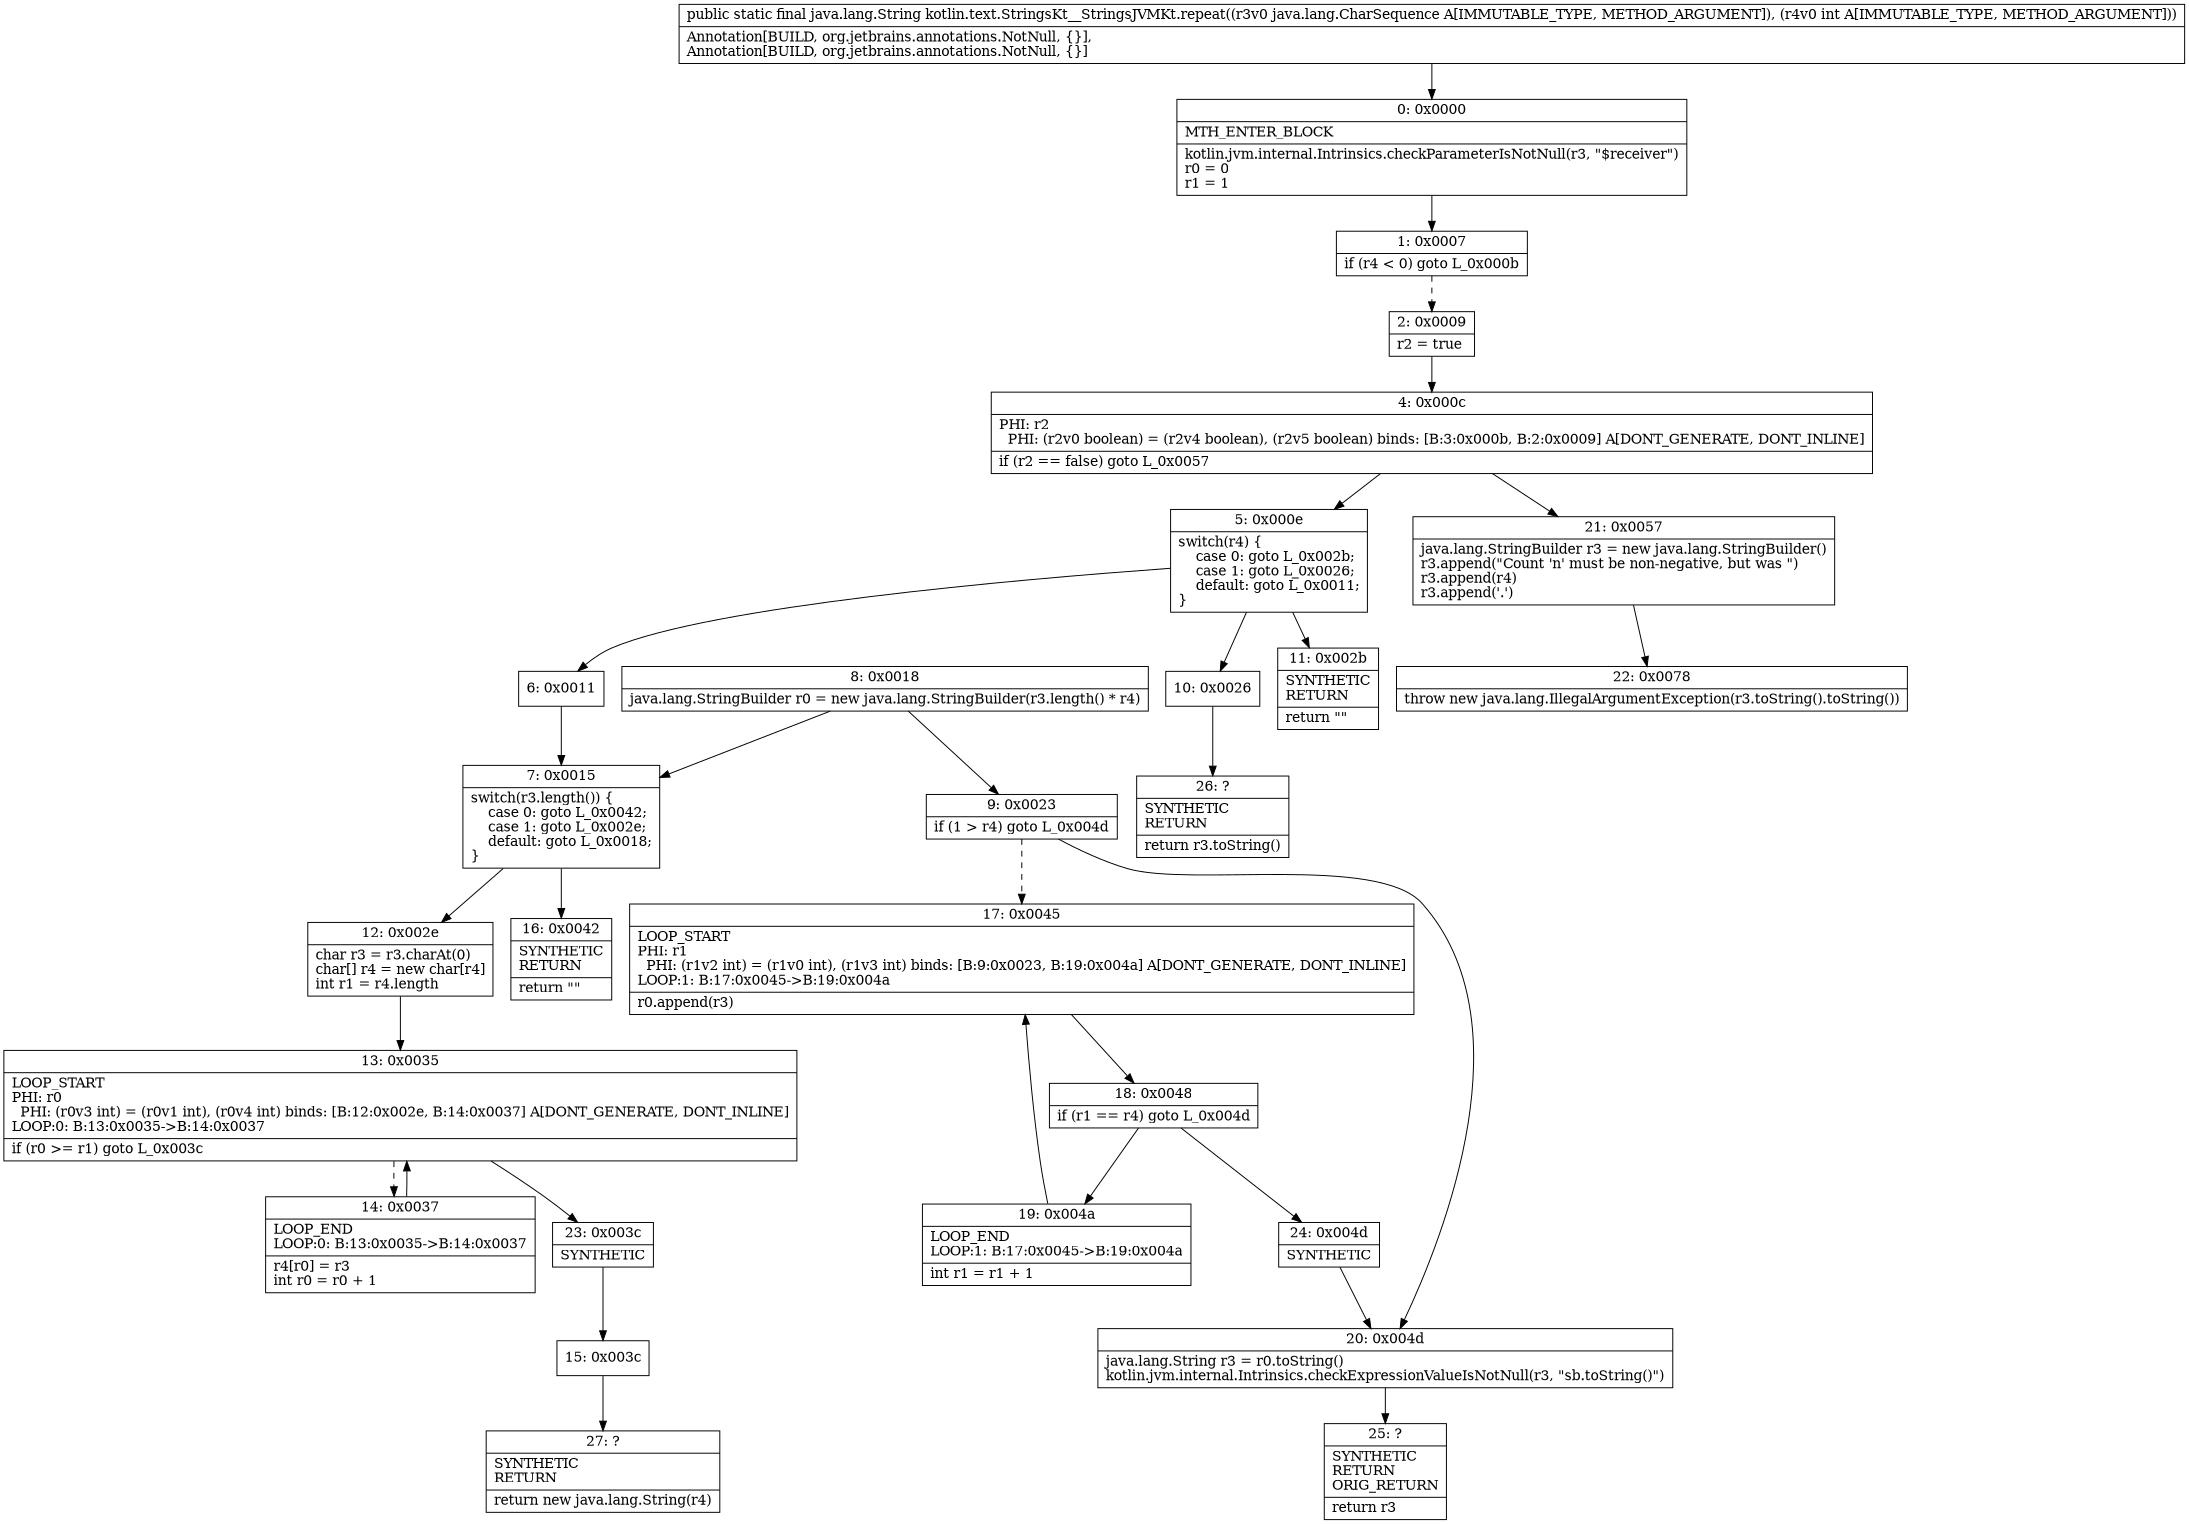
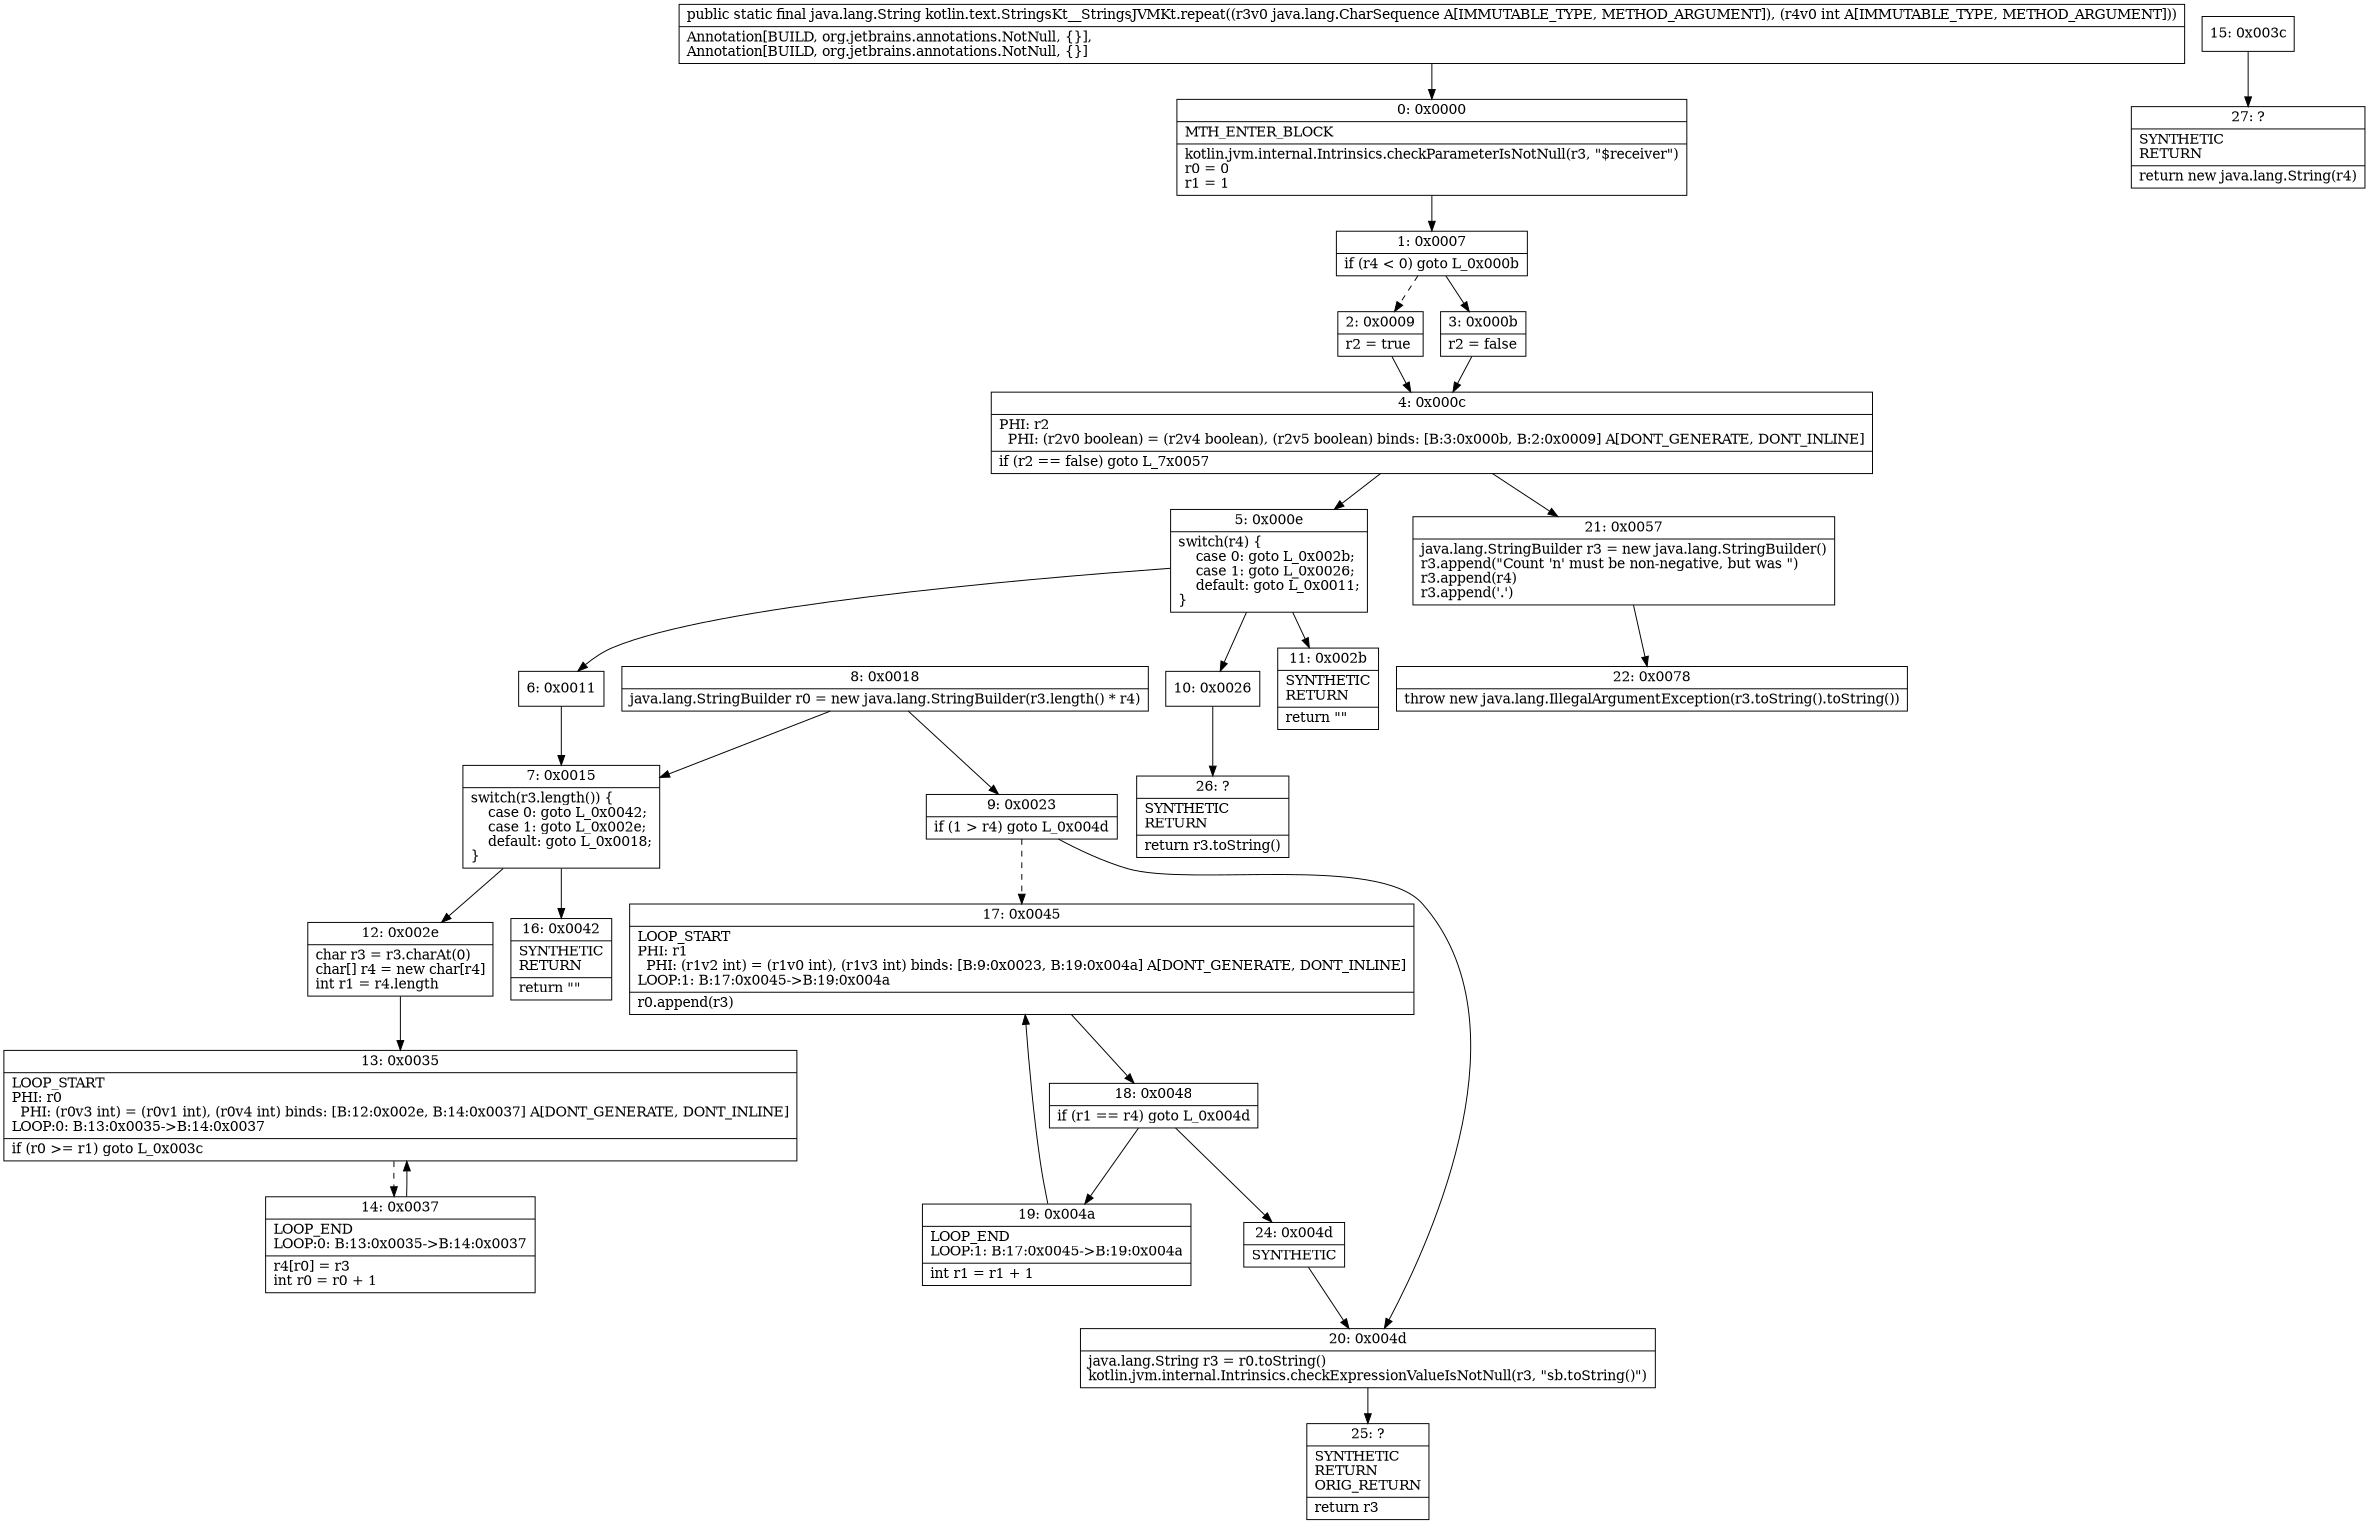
none -> (1483, 334)
(1104, 462) -> (1104, 462)
(603, 1245) -> none
